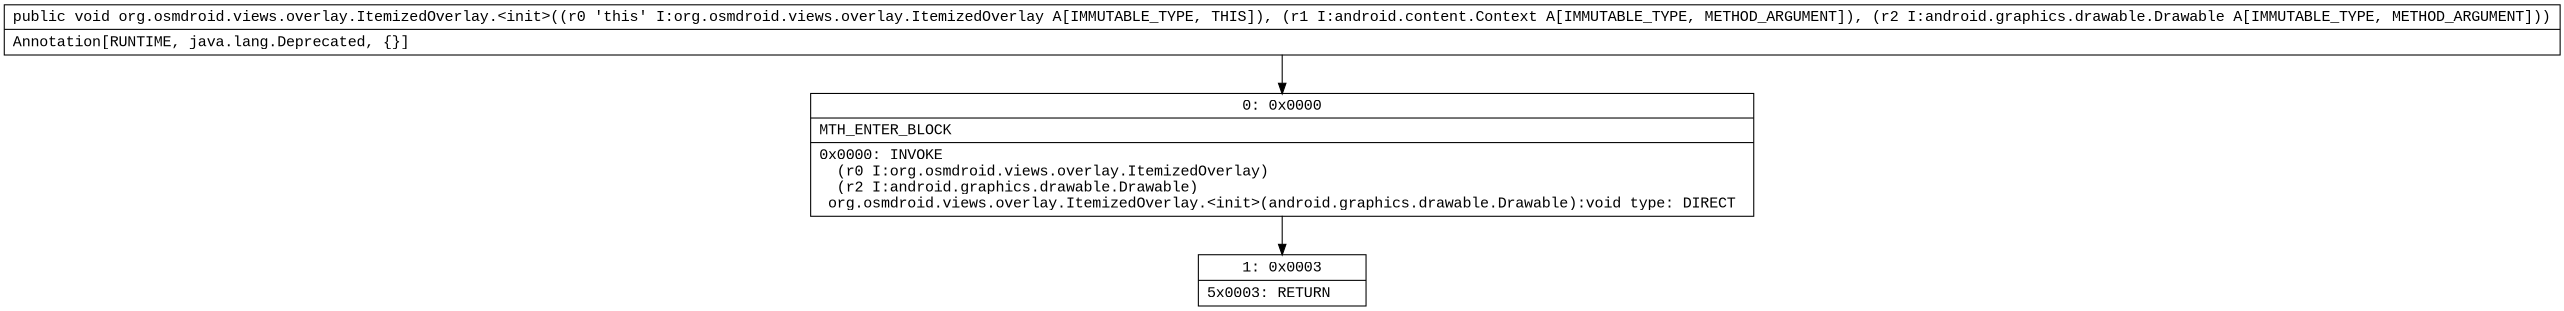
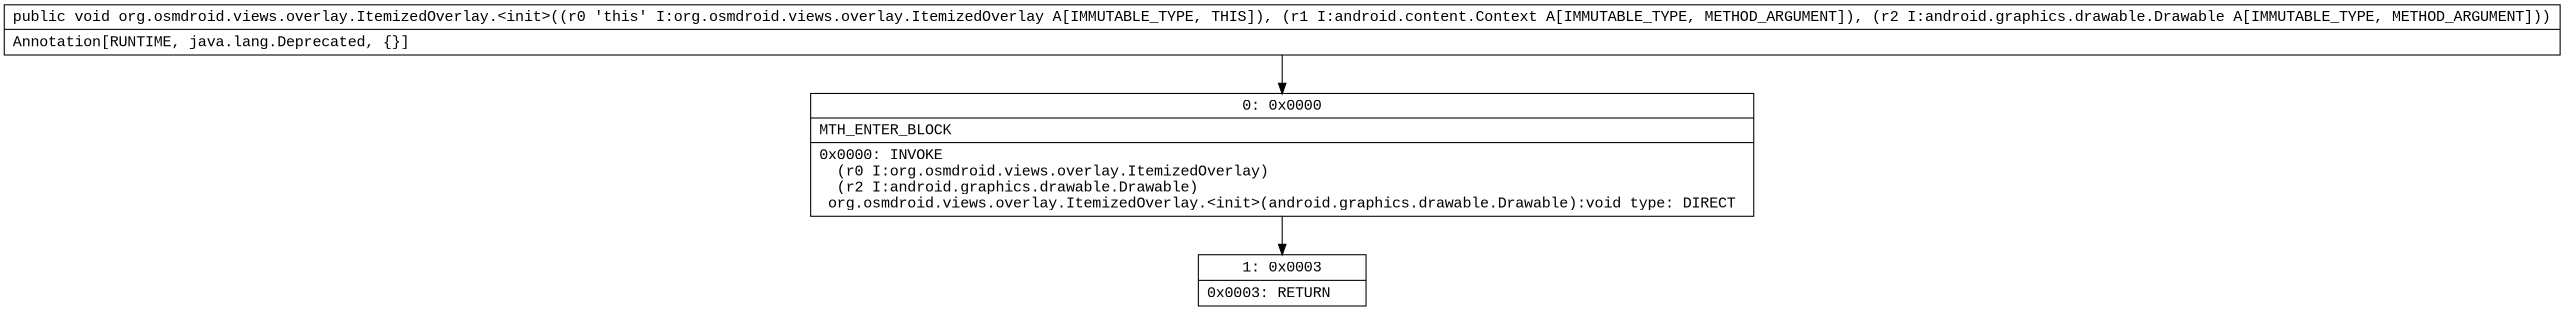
(1282, 293) -> (1282, 293)
